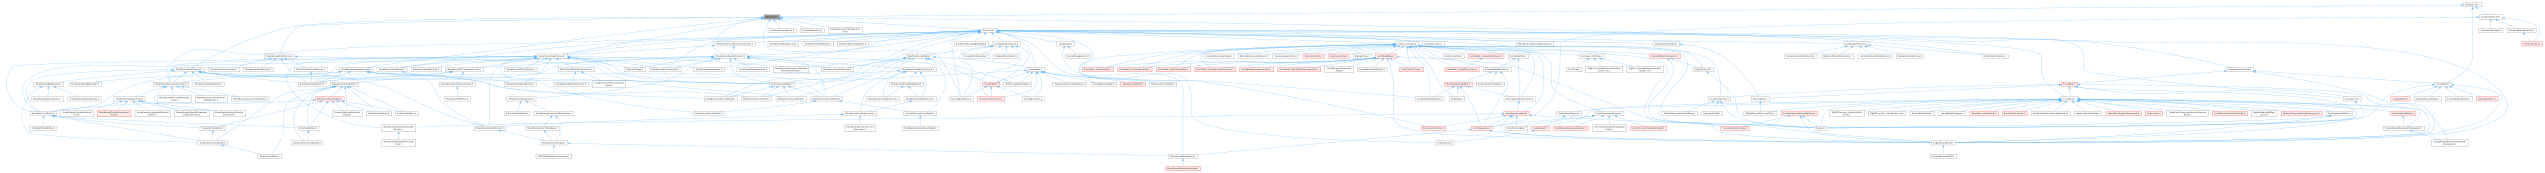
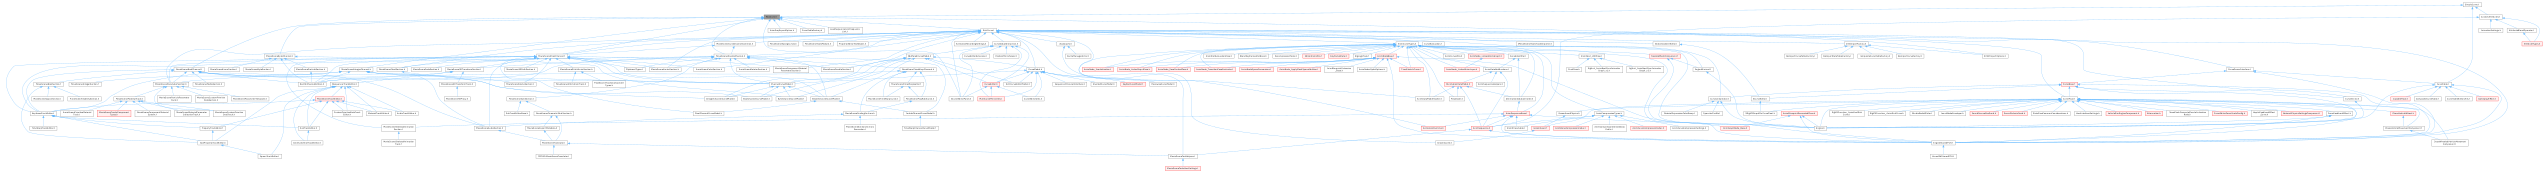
none -> (1689, 128)
